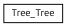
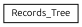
(33, 13) -> (41, 13)
